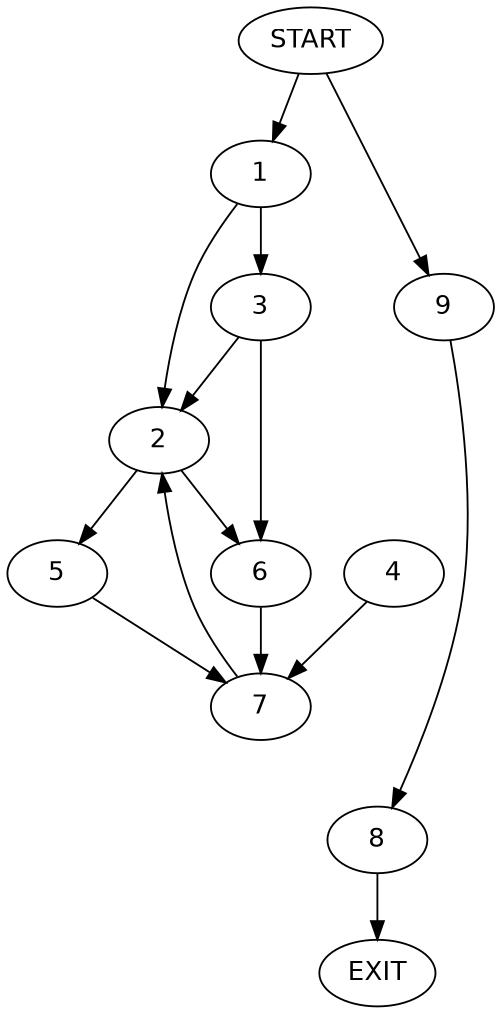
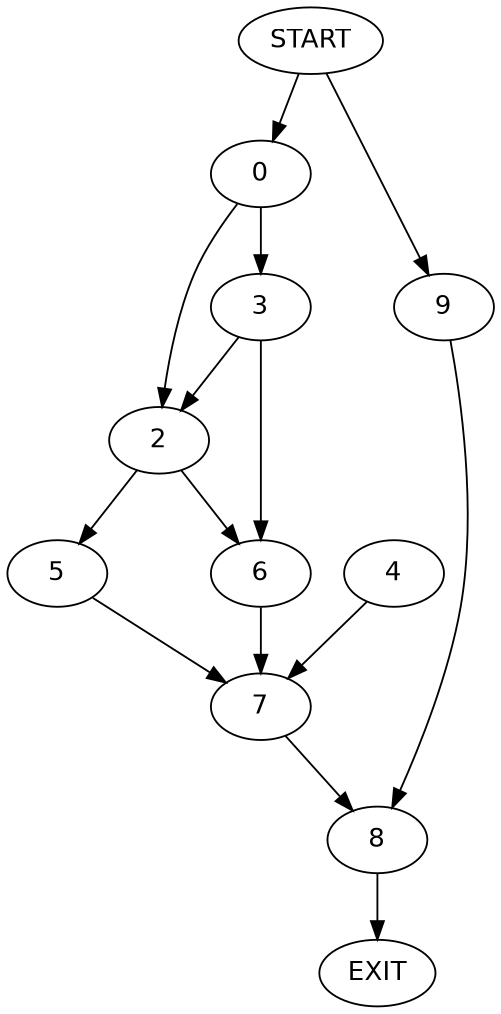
(261, 174) -> (261, 174)
(188, 590) -> (313, 766)
